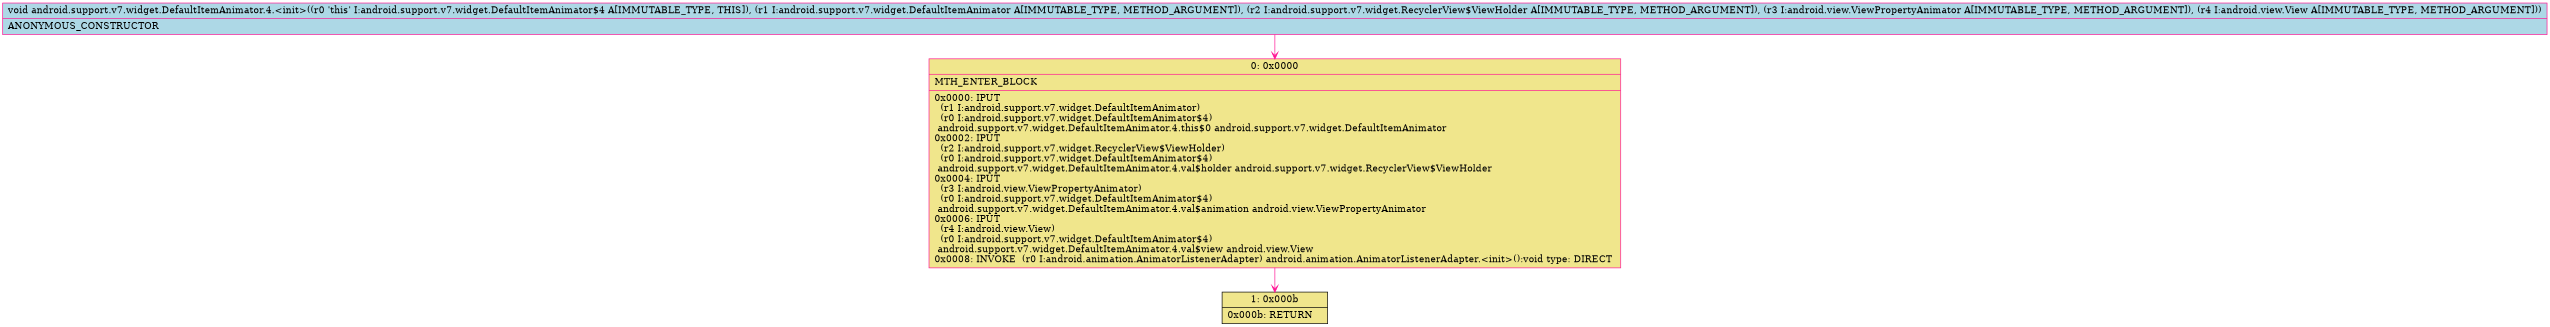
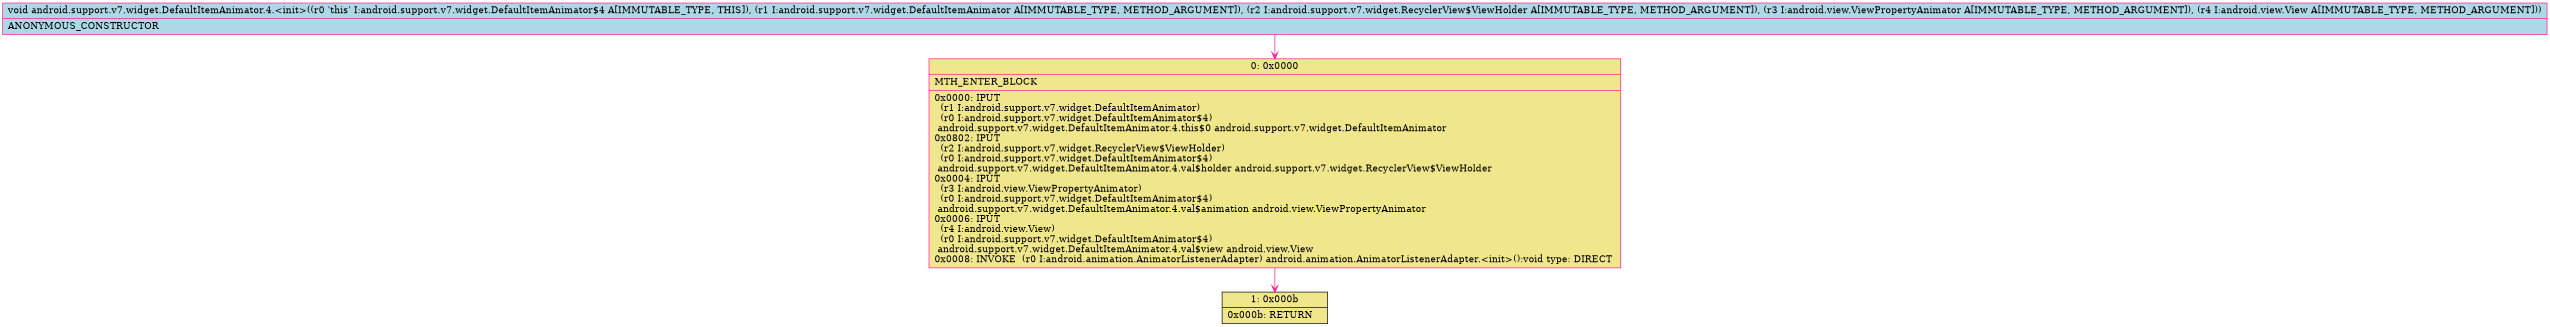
(970, 138) -> (970, 138)
